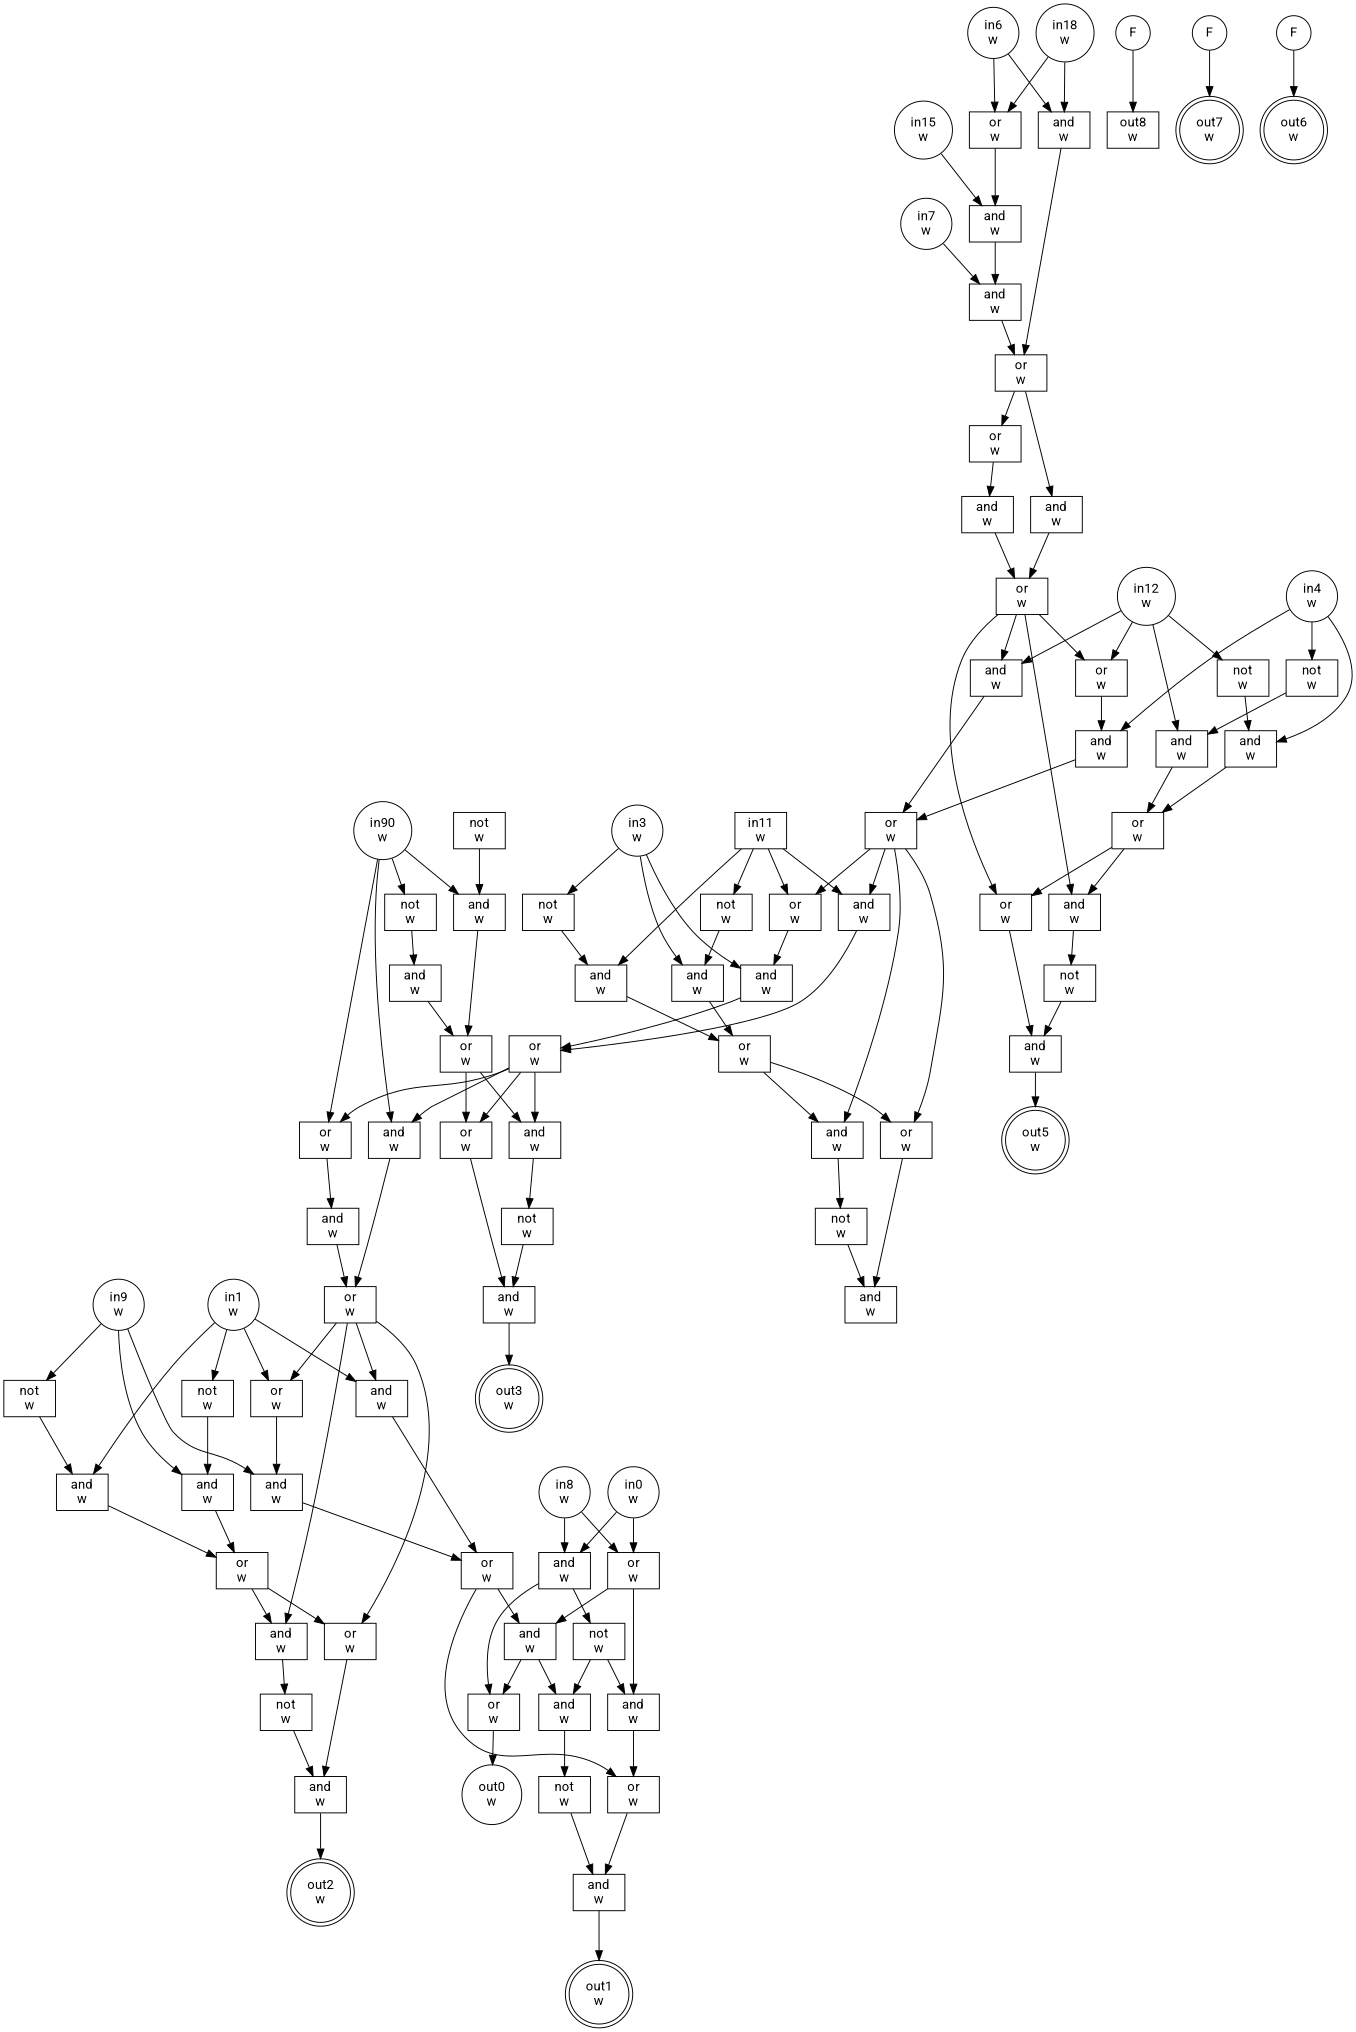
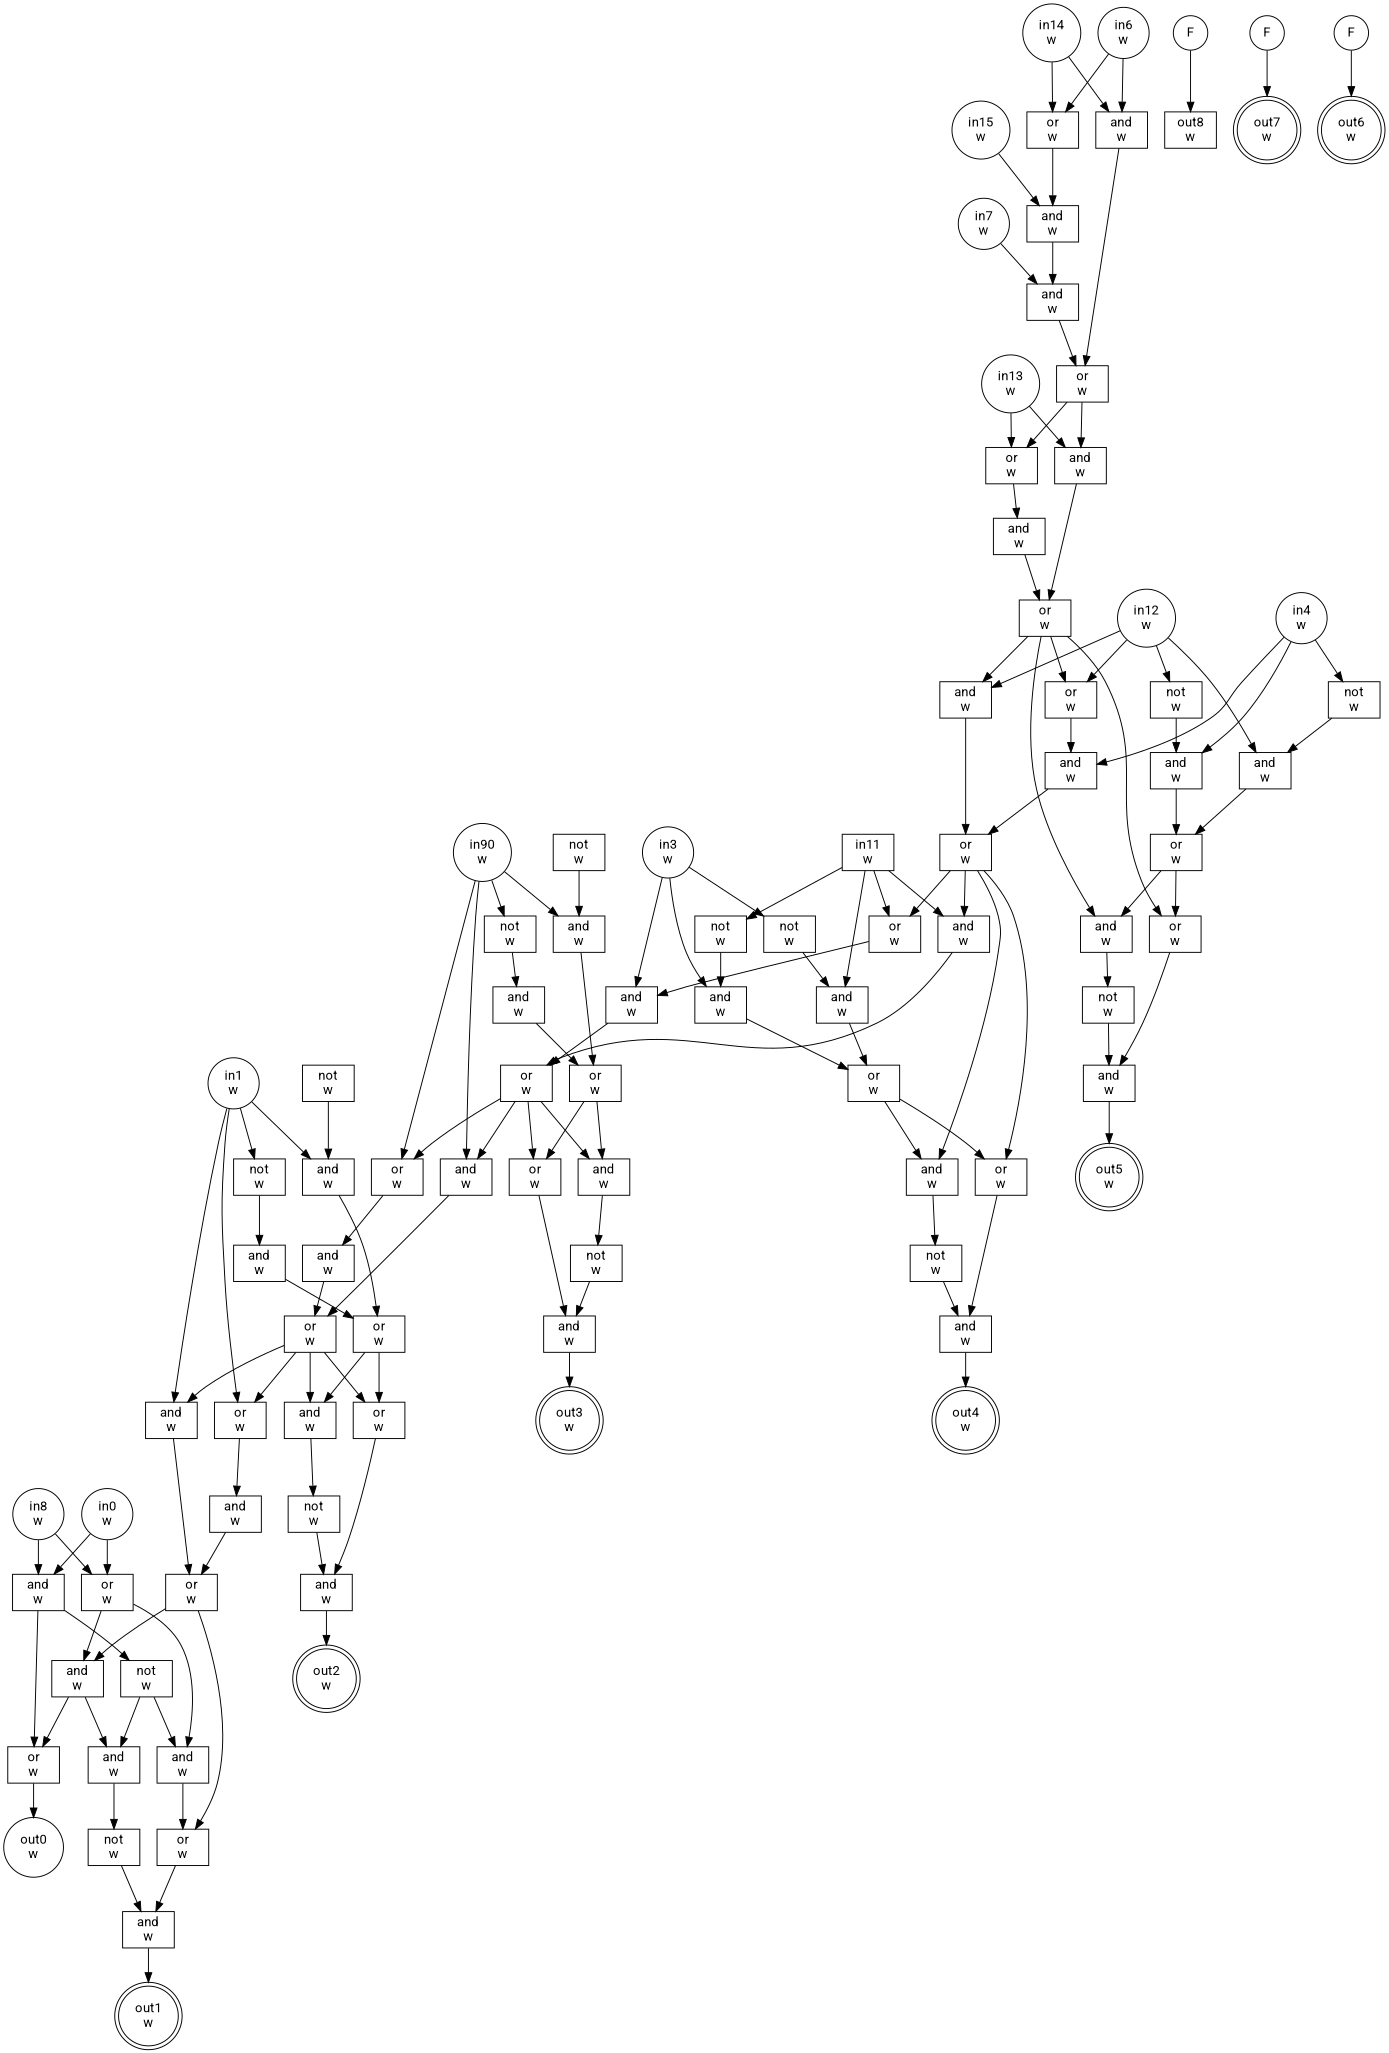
(1065, 33) -> (1052, 33)
none -> (1011, 384)
(119, 1305) -> none
none -> (966, 1420)
